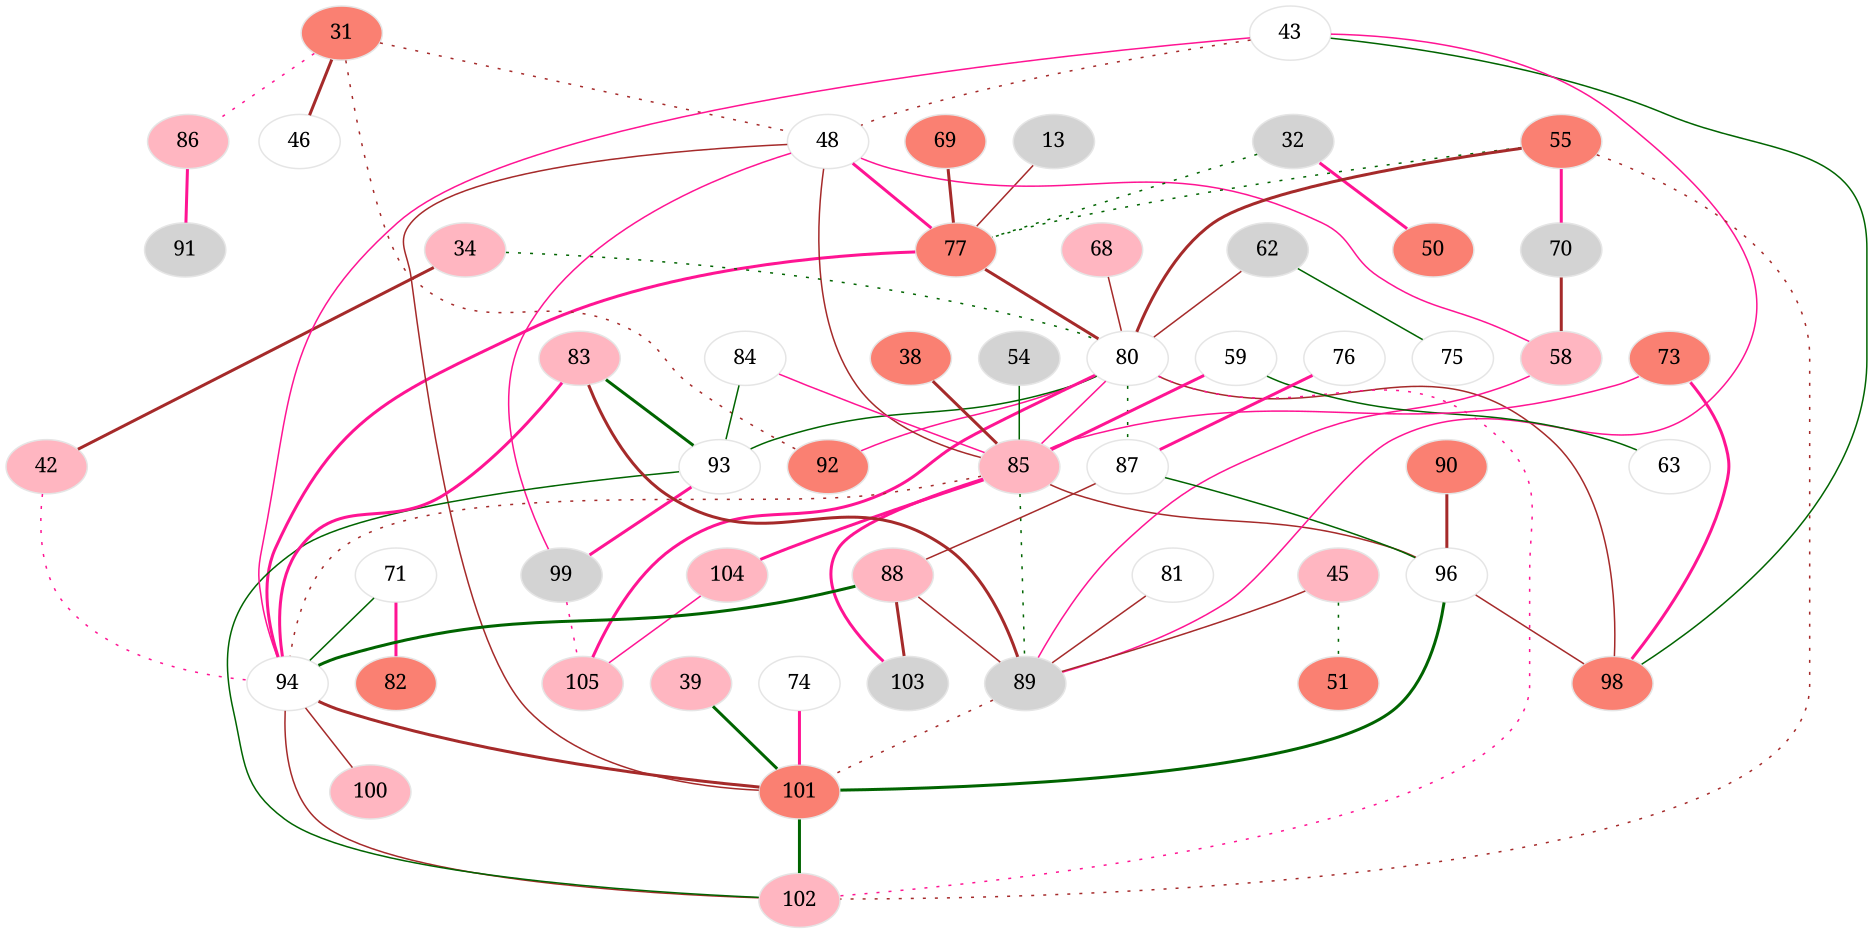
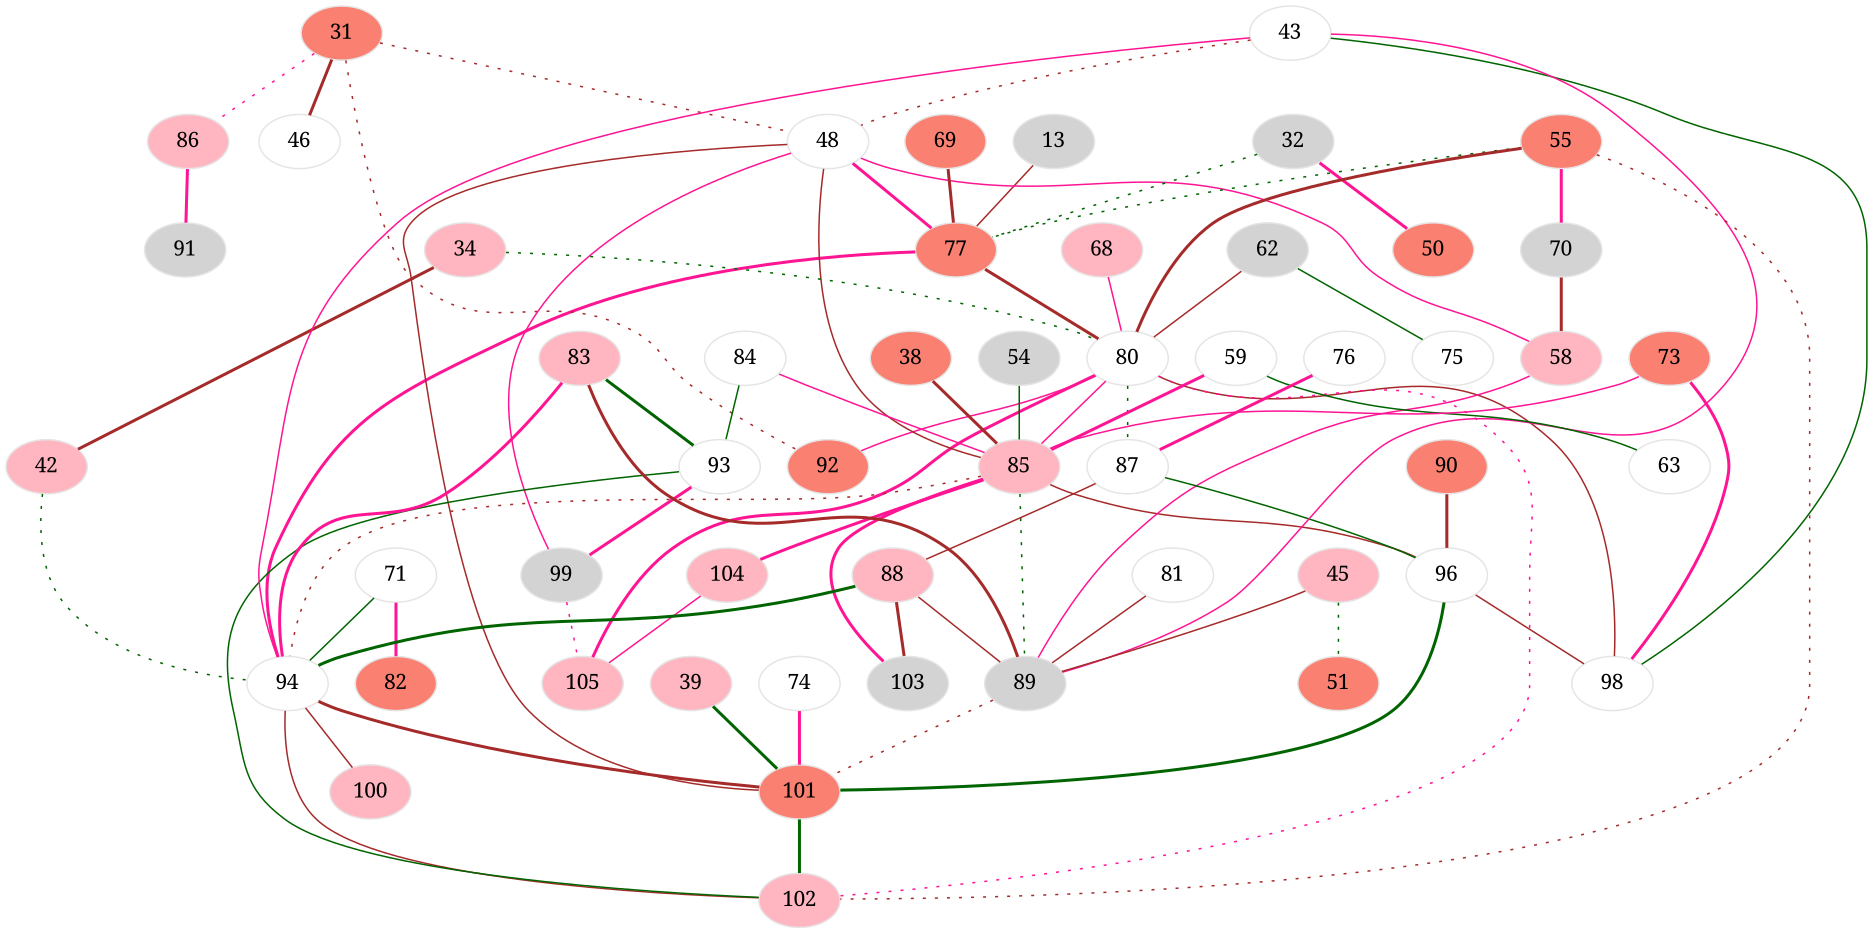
(1115, 304) -> (1115, 304)
(924, 413) -> none
(97, 633) -> (97, 633)
(1612, 684) -> (1612, 684)
